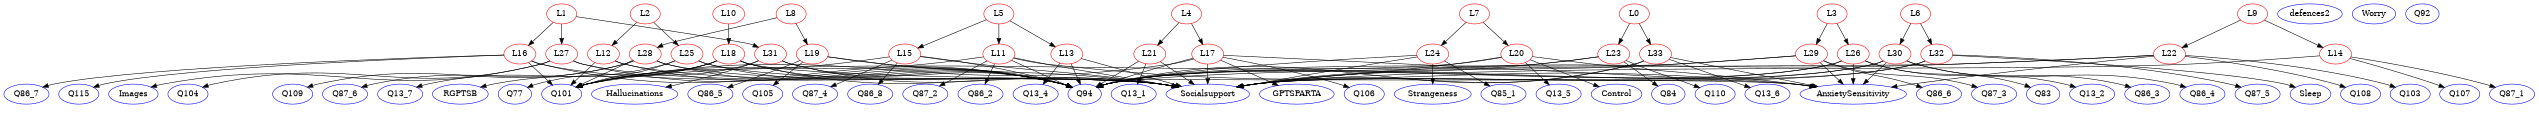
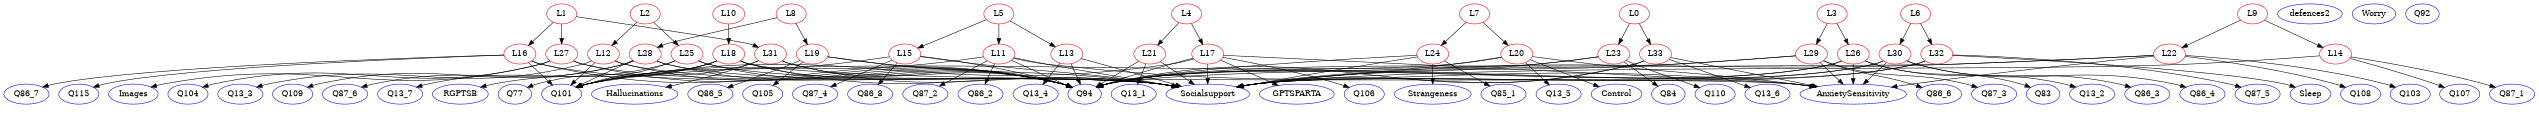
none -> (240, 94)
